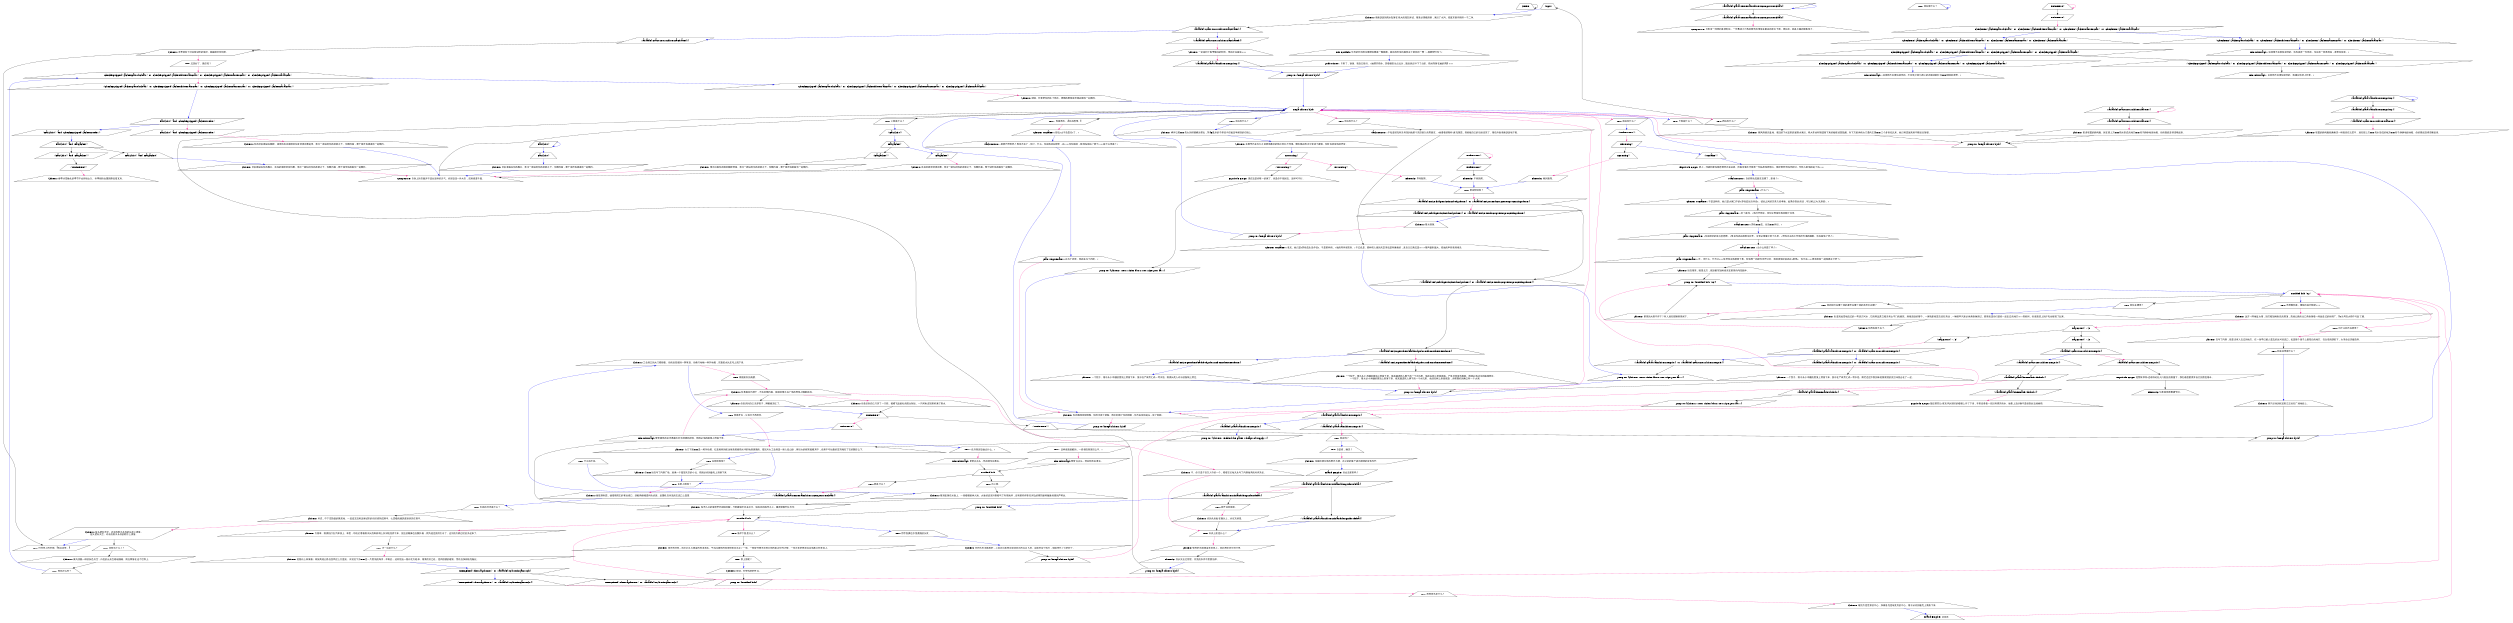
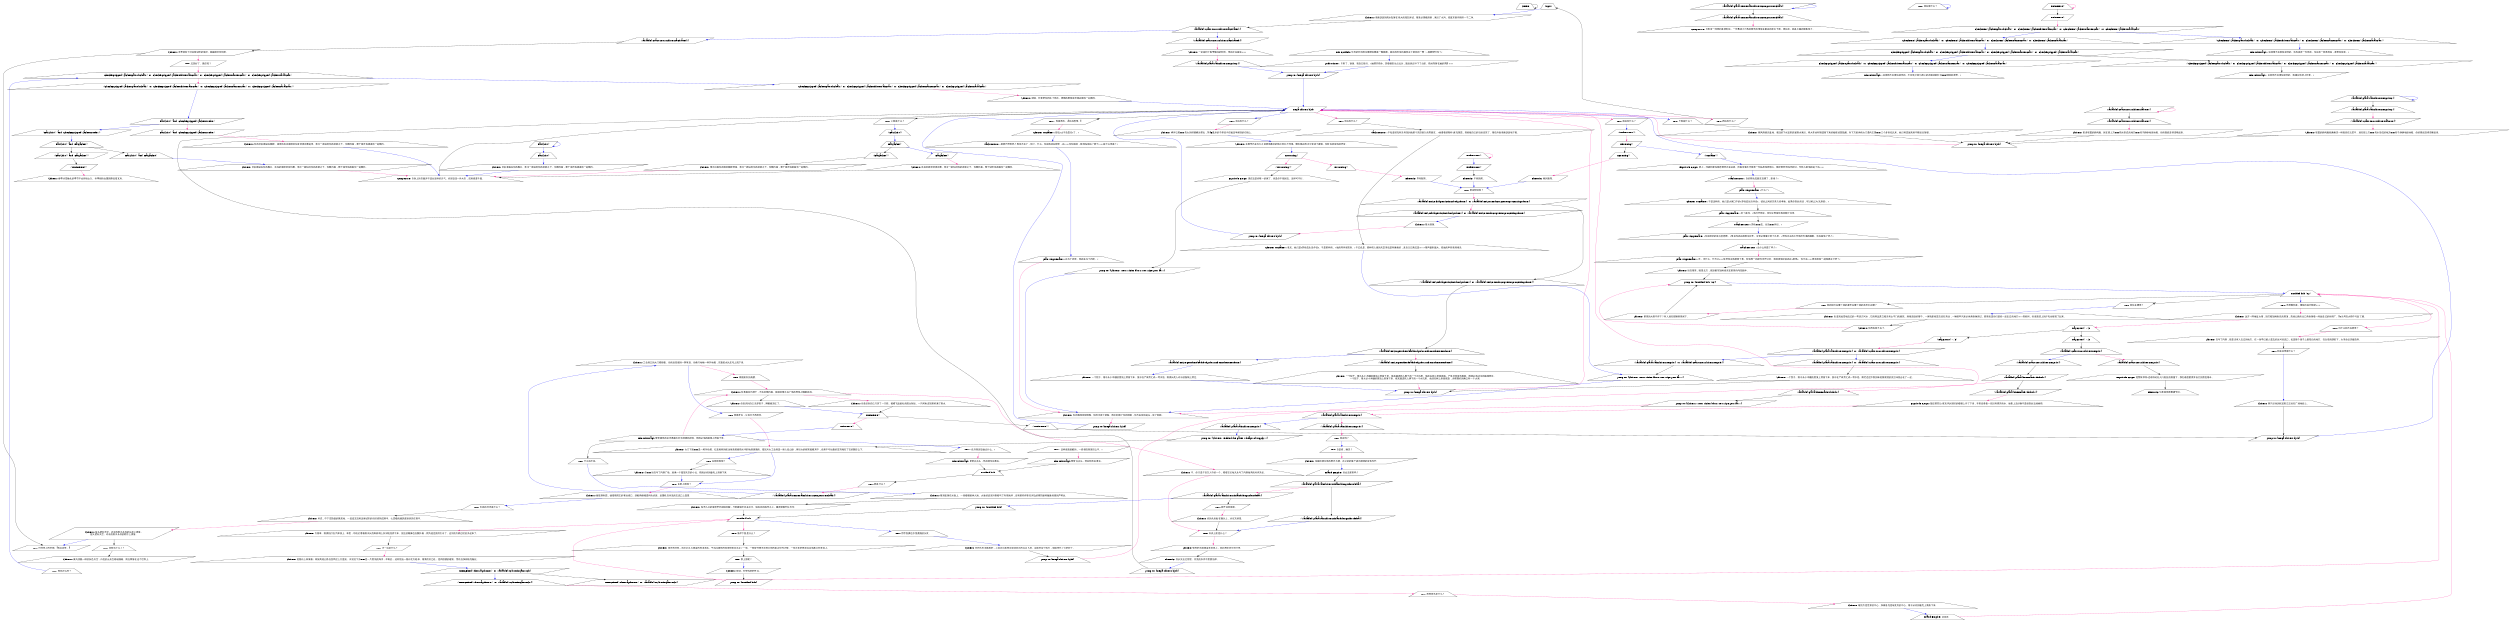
(1224, 127) -> (1224, 127)
(993, 484) -> none
(535, 493) -> (602, 443)
(85, 565) -> none
